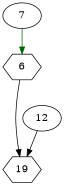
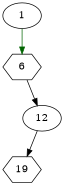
(22, 16) -> (22, 16)
(16, 115) -> (31, 89)
